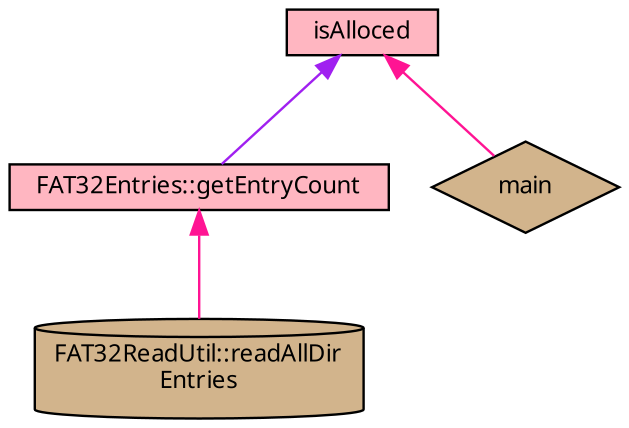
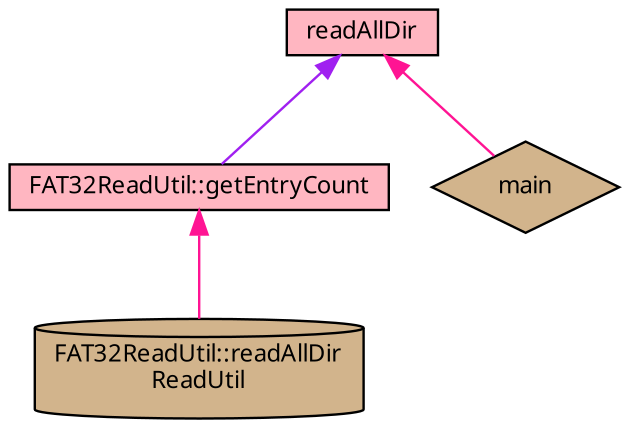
(362, 32) -> (362, 32)
(199, 187) -> (199, 187)
(199, 369) -> (199, 369)
